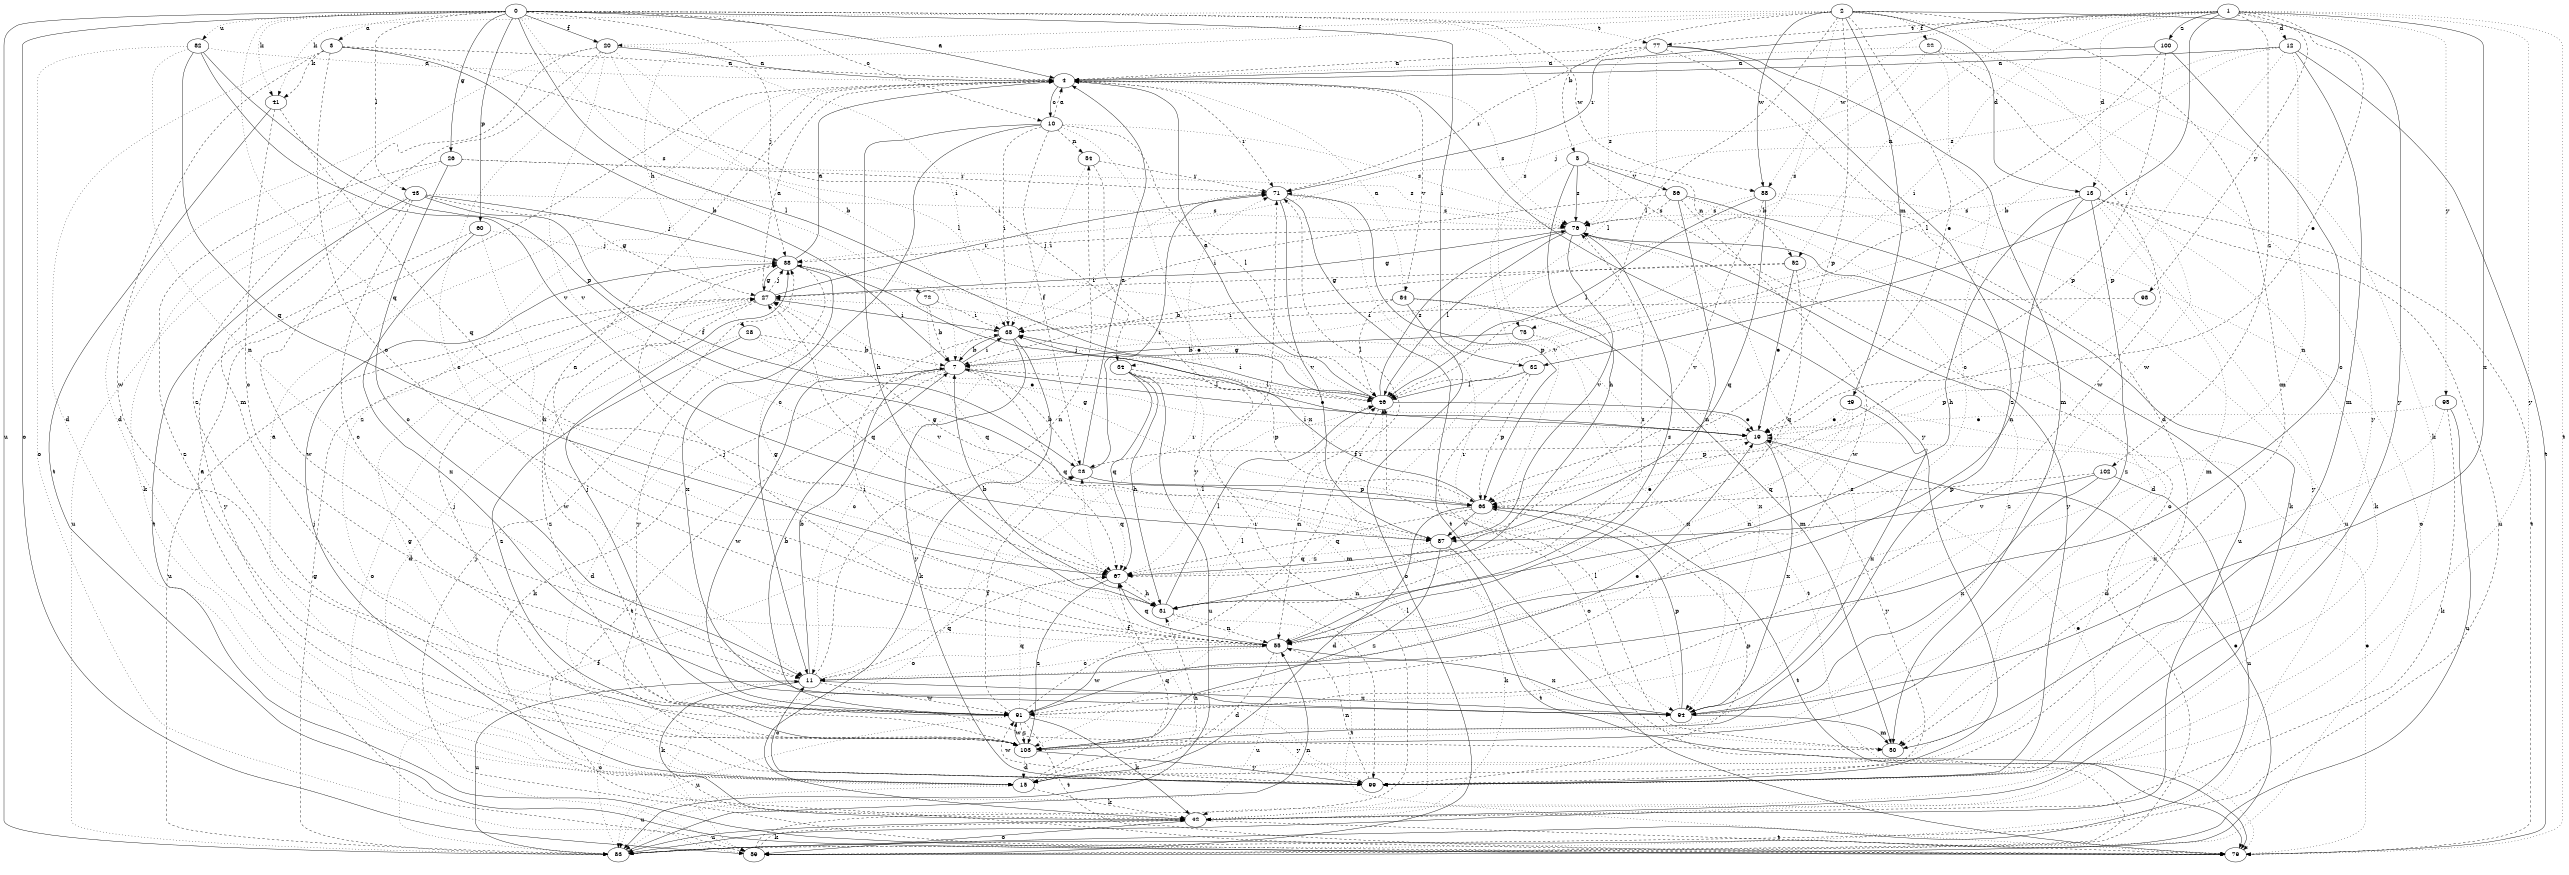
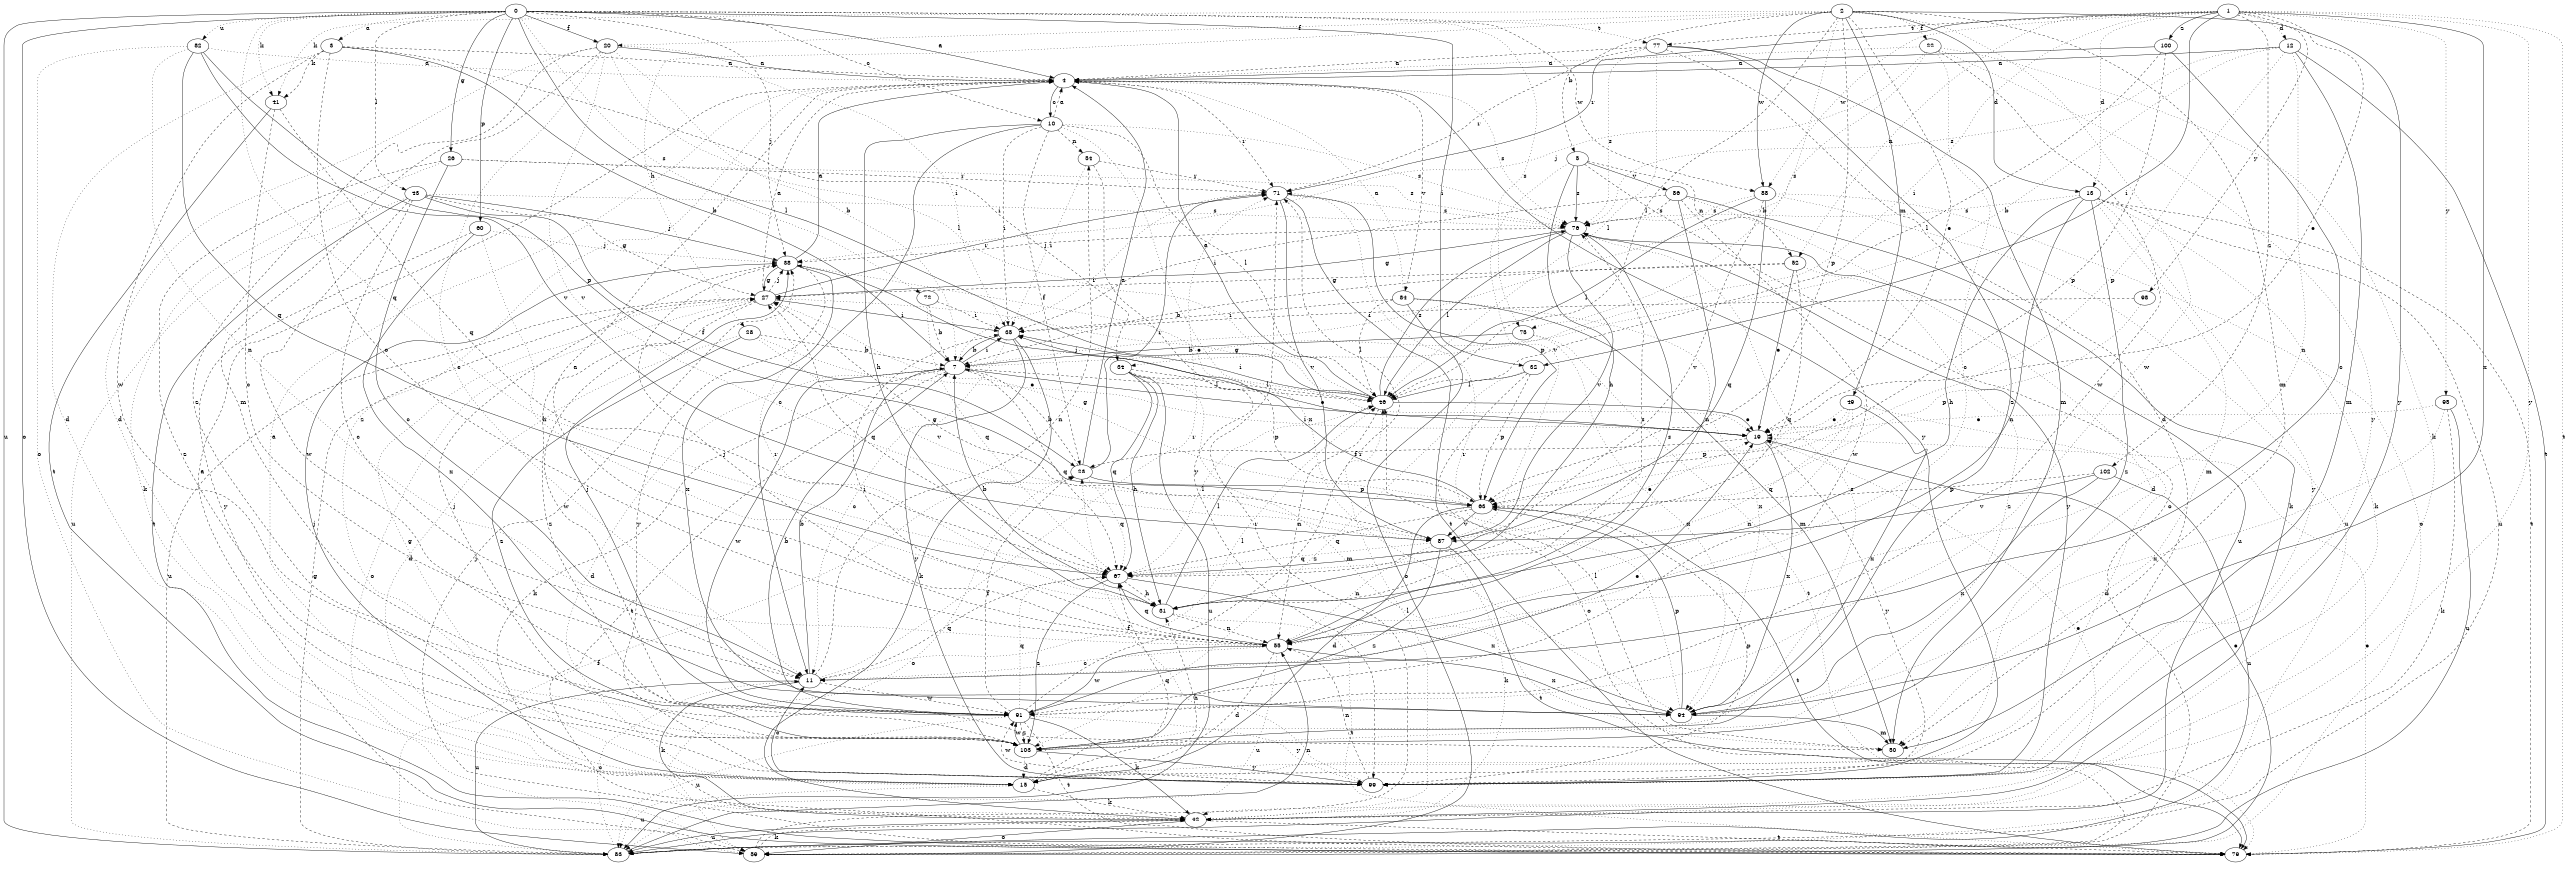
(776, 455) -> (776, 455)
(1222, 695) -> (1455, 643)
